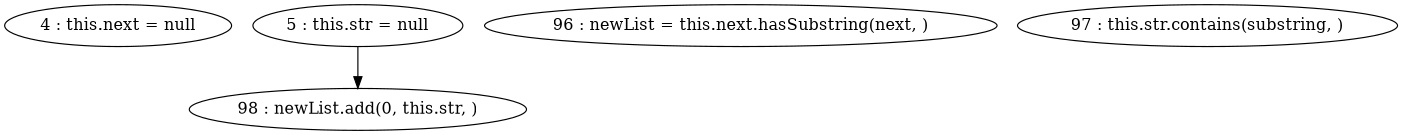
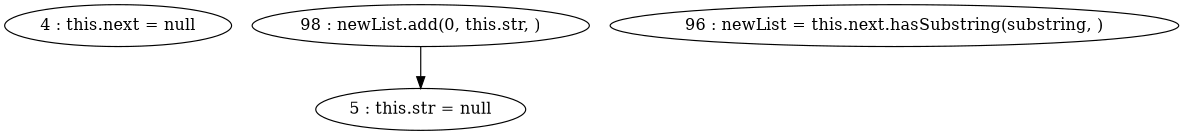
(741, 26) -> (894, 26)
(1208, 26) -> none
(358, 62) -> (421, 62)
